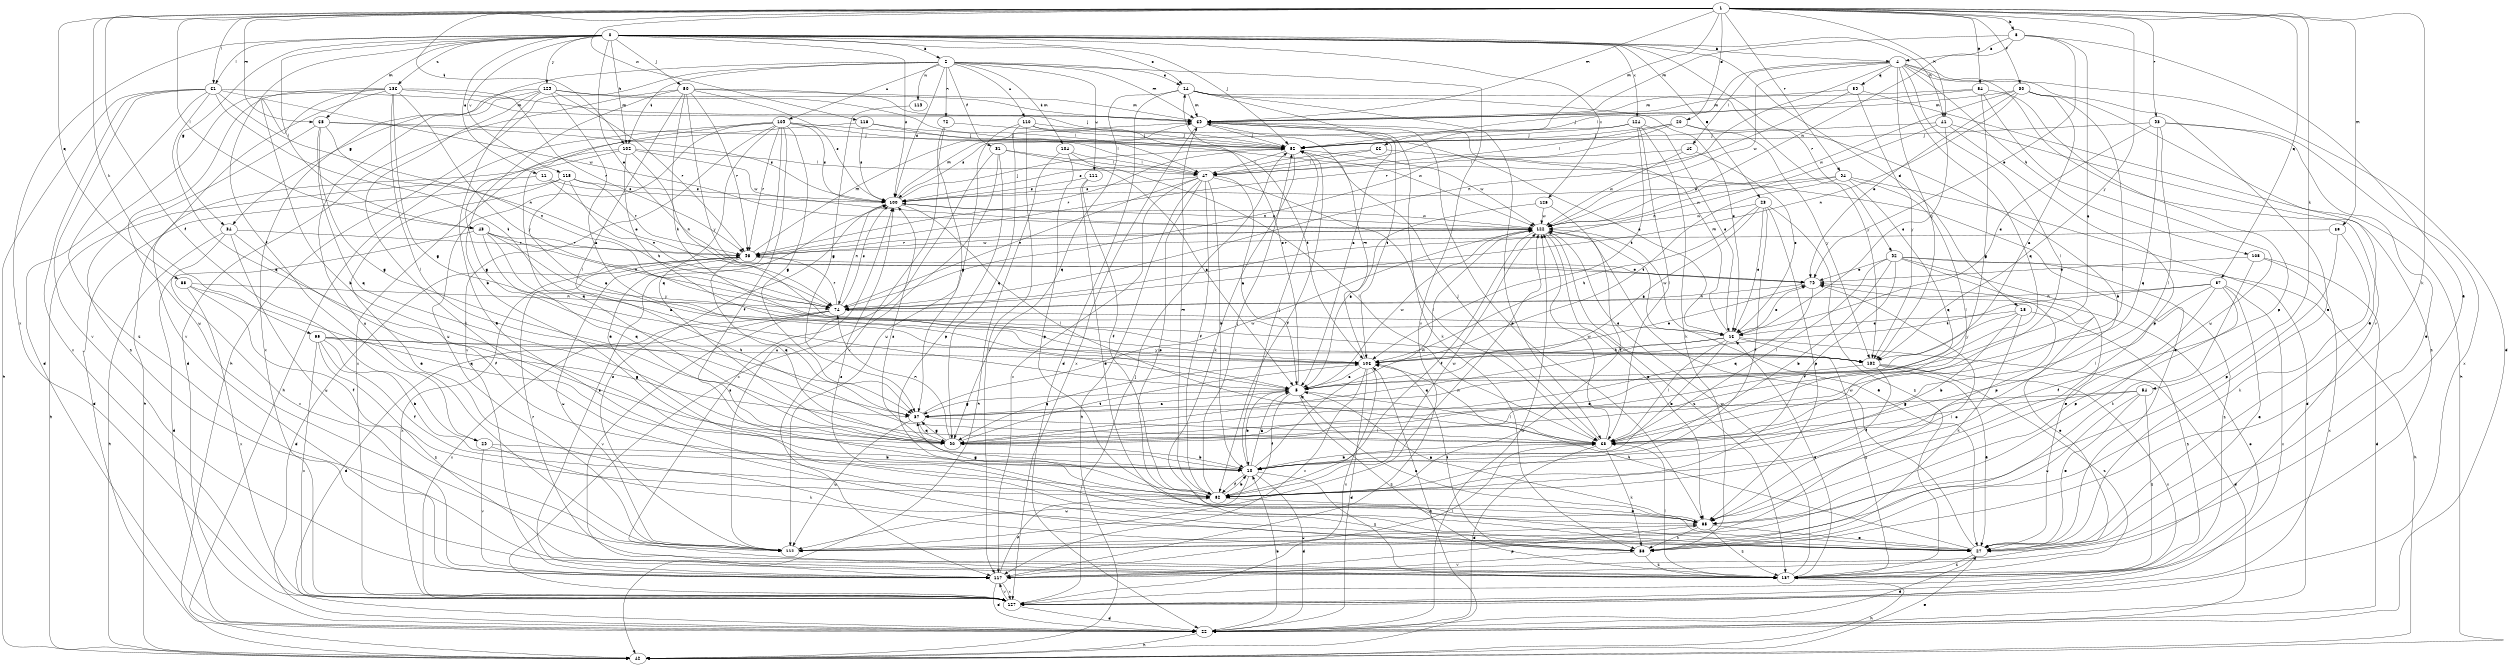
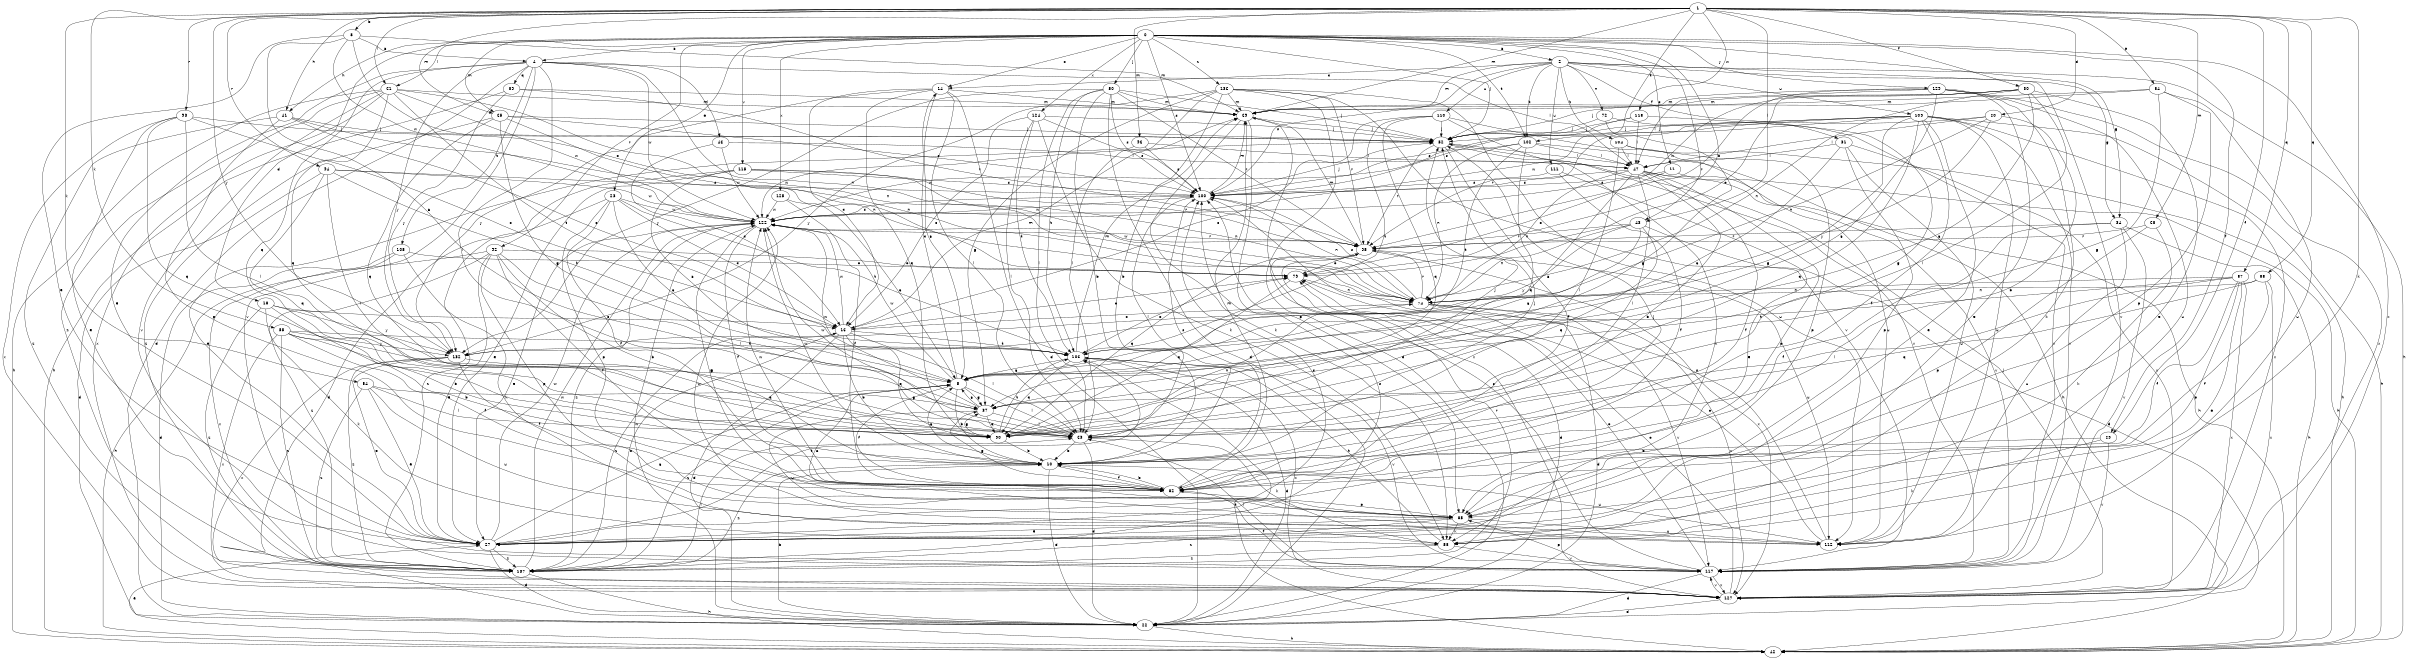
(919, 105) -> none
(1379, 149) -> (1140, 142)
(1396, 158) -> none
